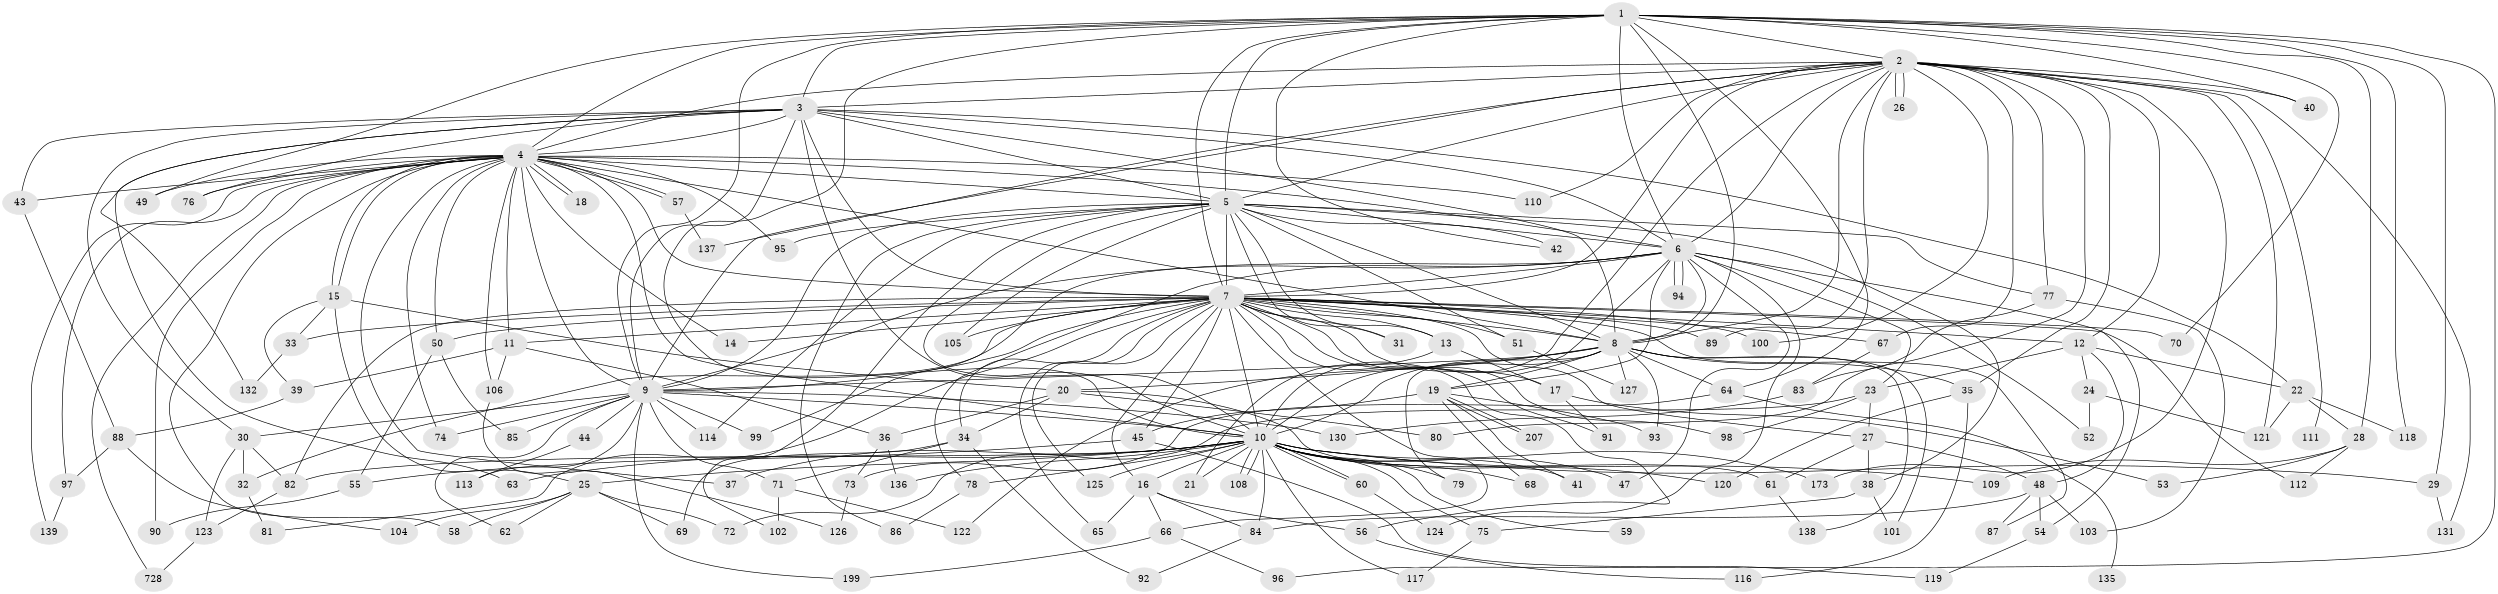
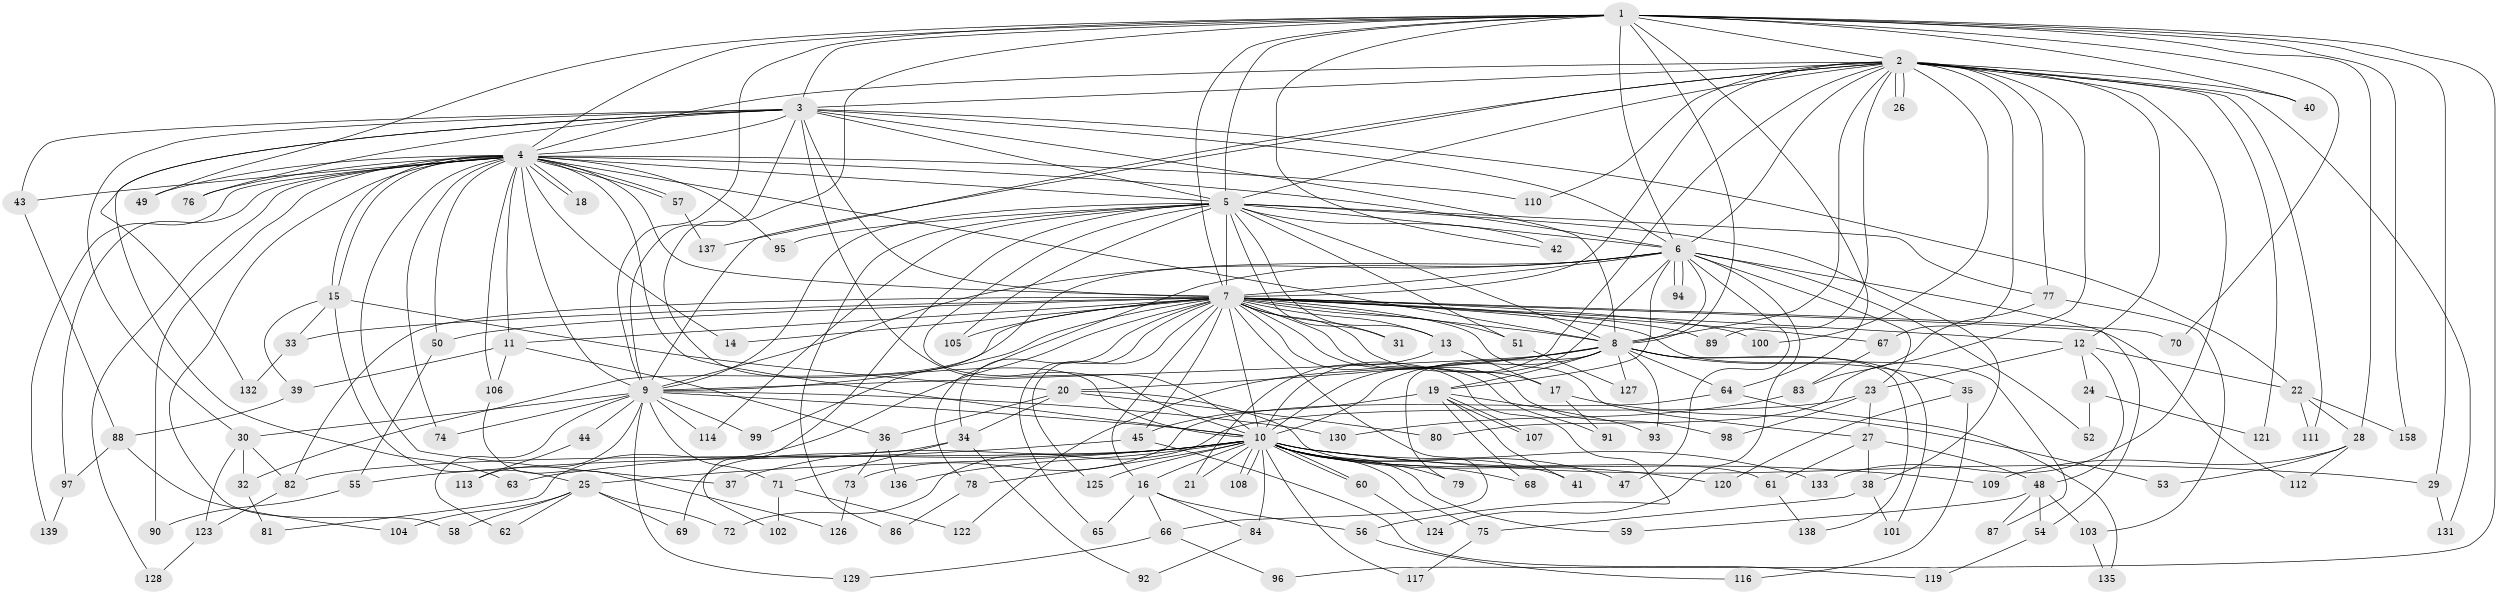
(2110, 180) -> none
(2280, 415) -> (2304, 415)
(513, 438) -> none
(1535, 438) -> (1535, 438)
(2408, 438) -> (2408, 438)
(1820, 485) -> (1820, 485)
(1688, 517) -> (1836, 516)
none -> (2098, 556)
(154, 580) -> (154, 580)
(852, 580) -> (852, 580)
